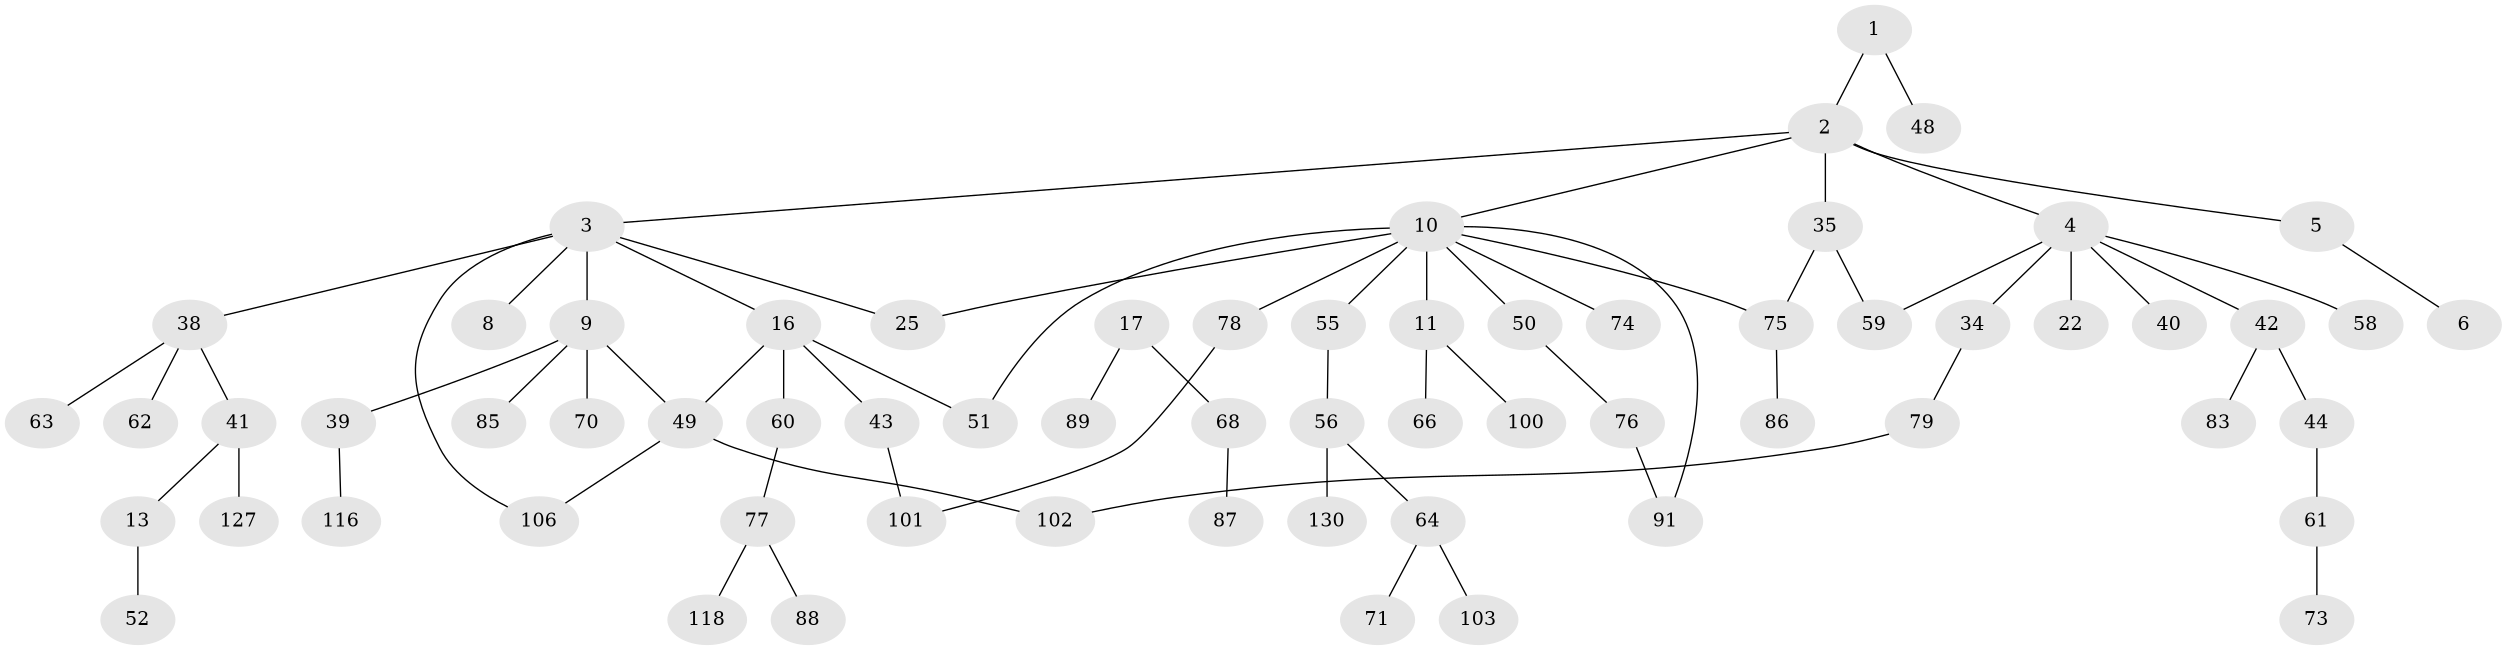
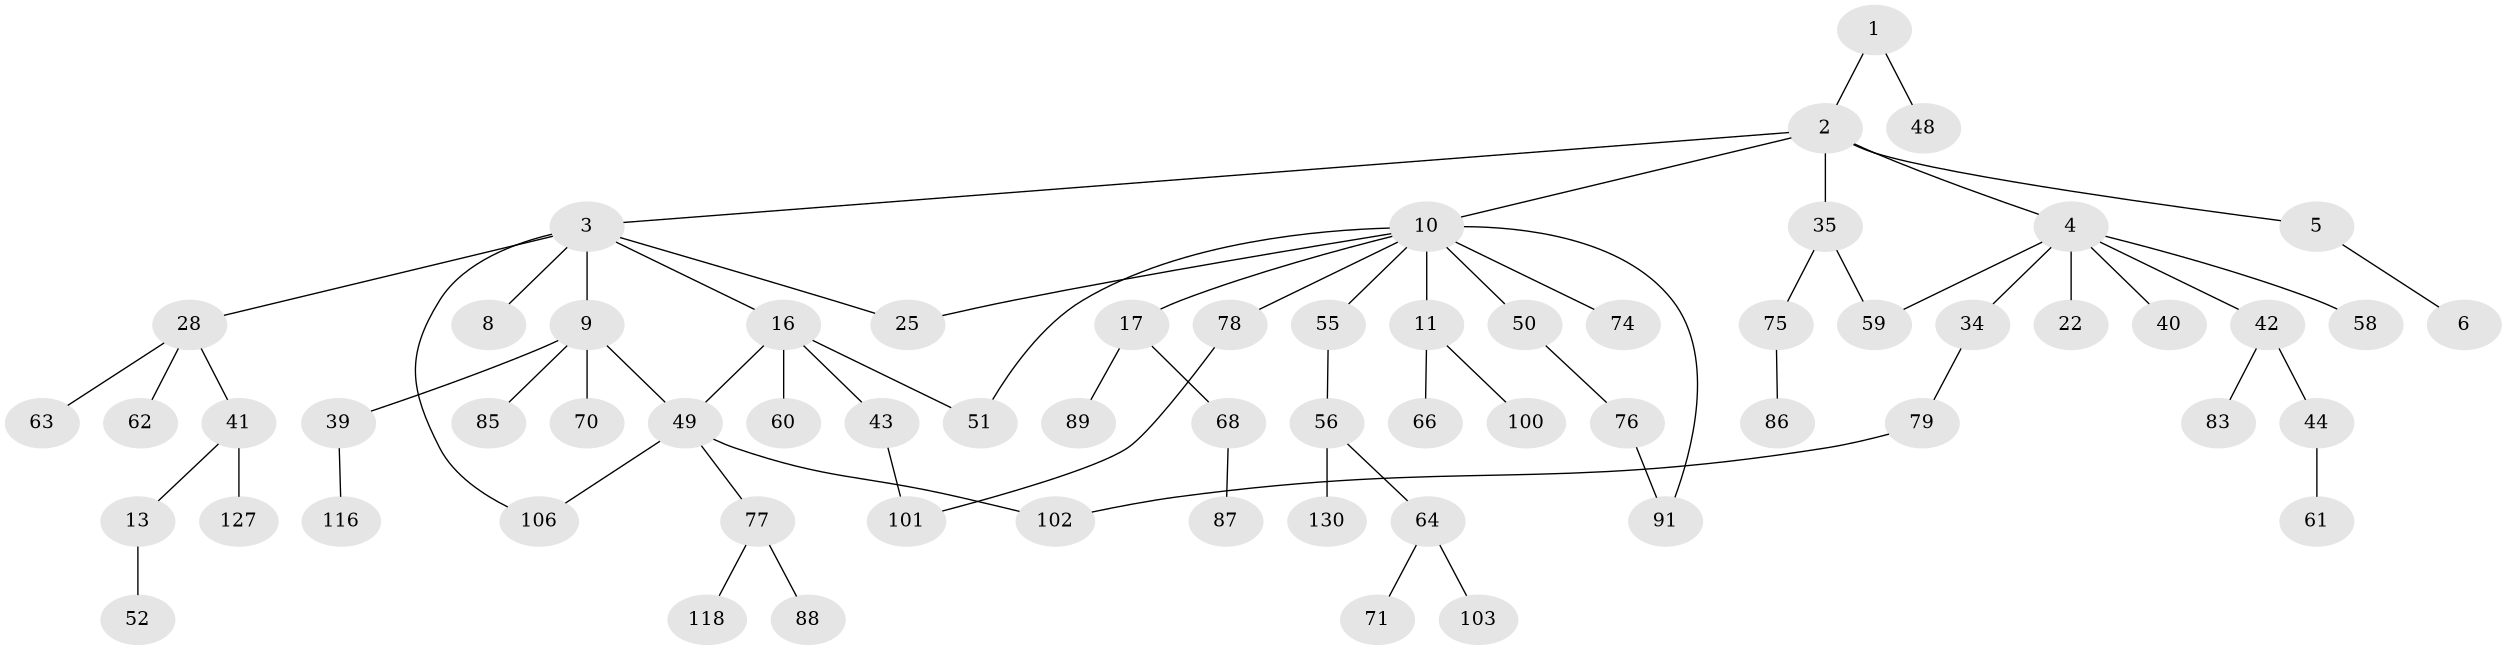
(1605, 267) -> (1275, 269)
(190, 325) -> (190, 325)
(771, 472) -> (722, 472)
(2317, 620) -> none
